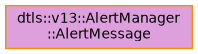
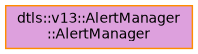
(99, 27) -> (99, 27)
